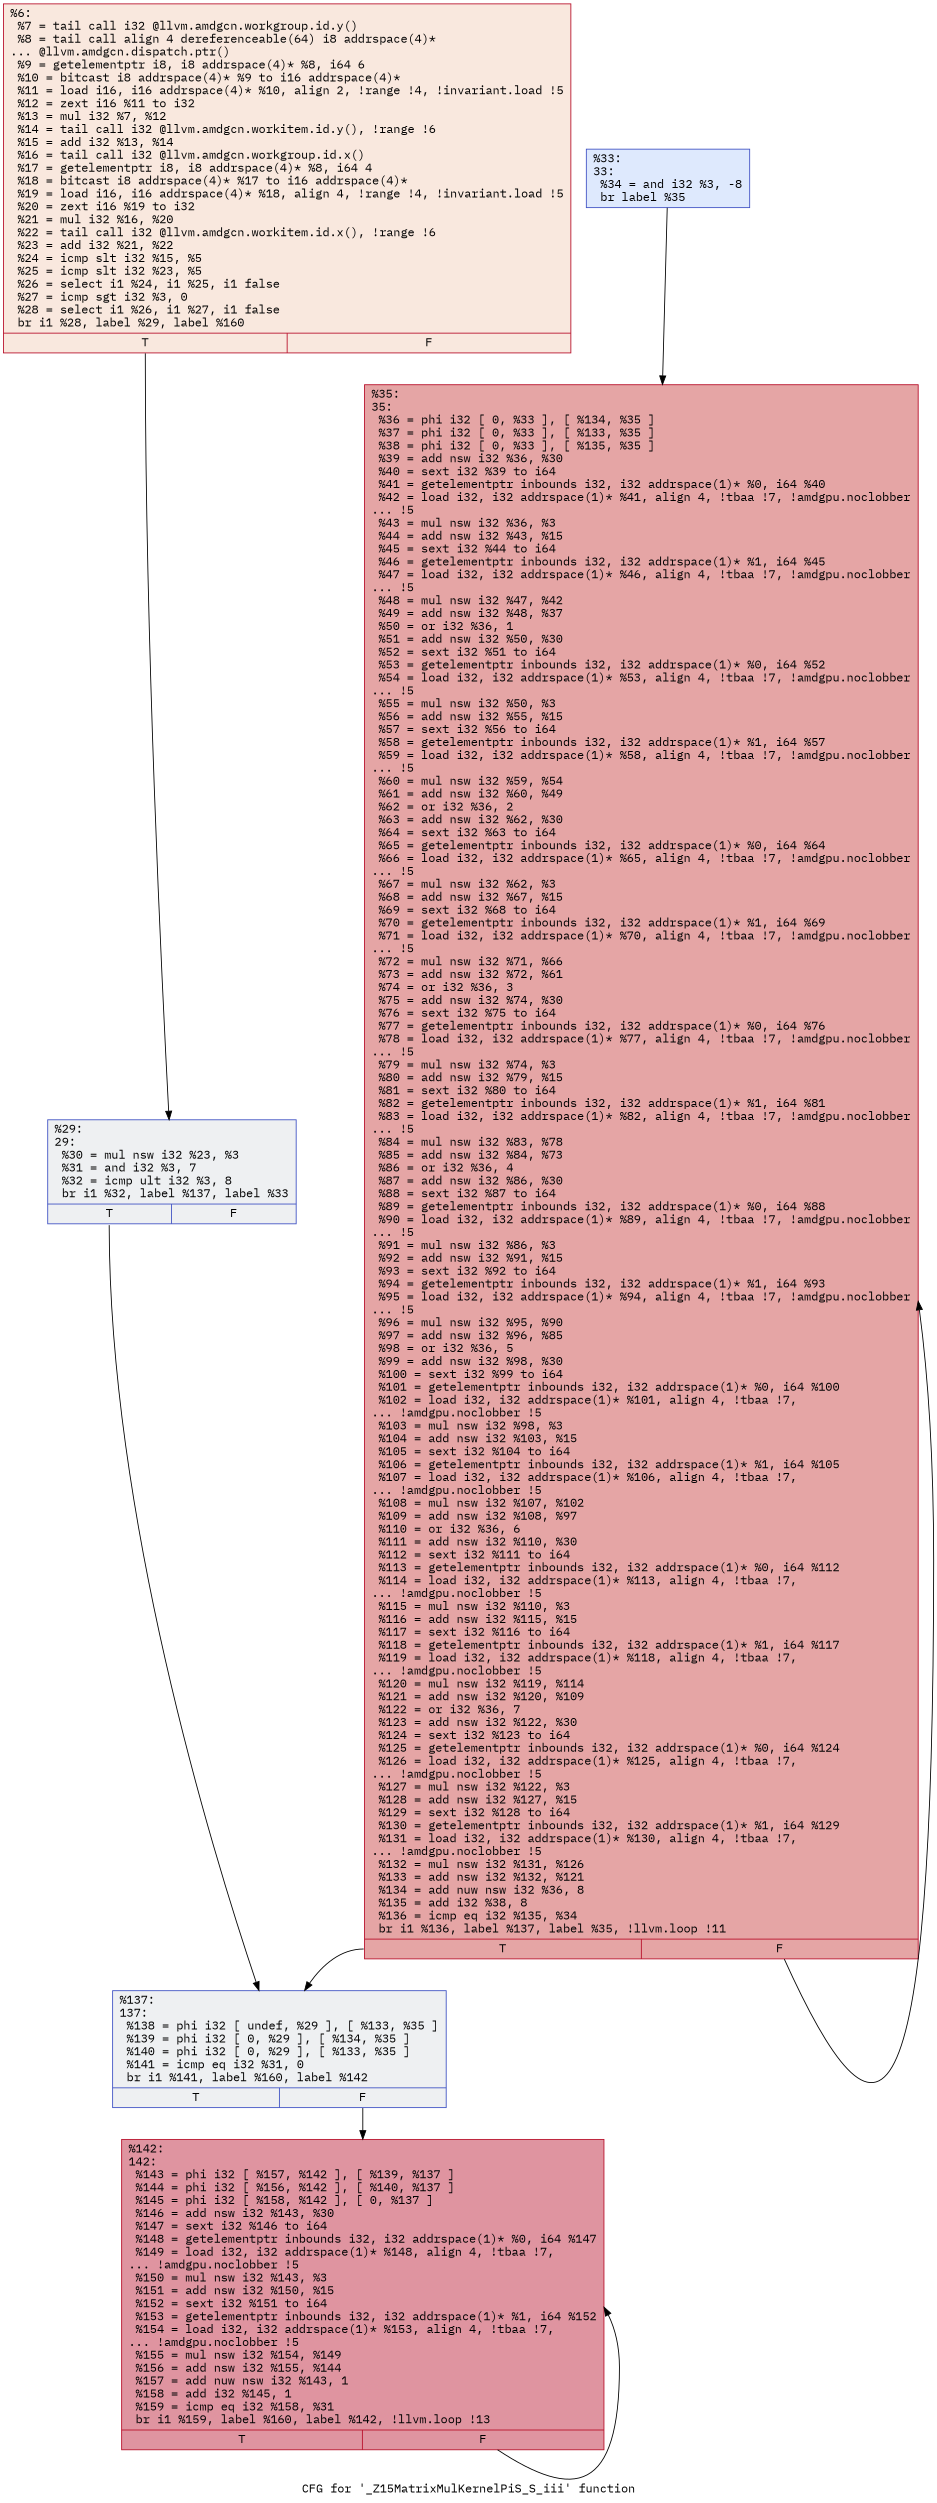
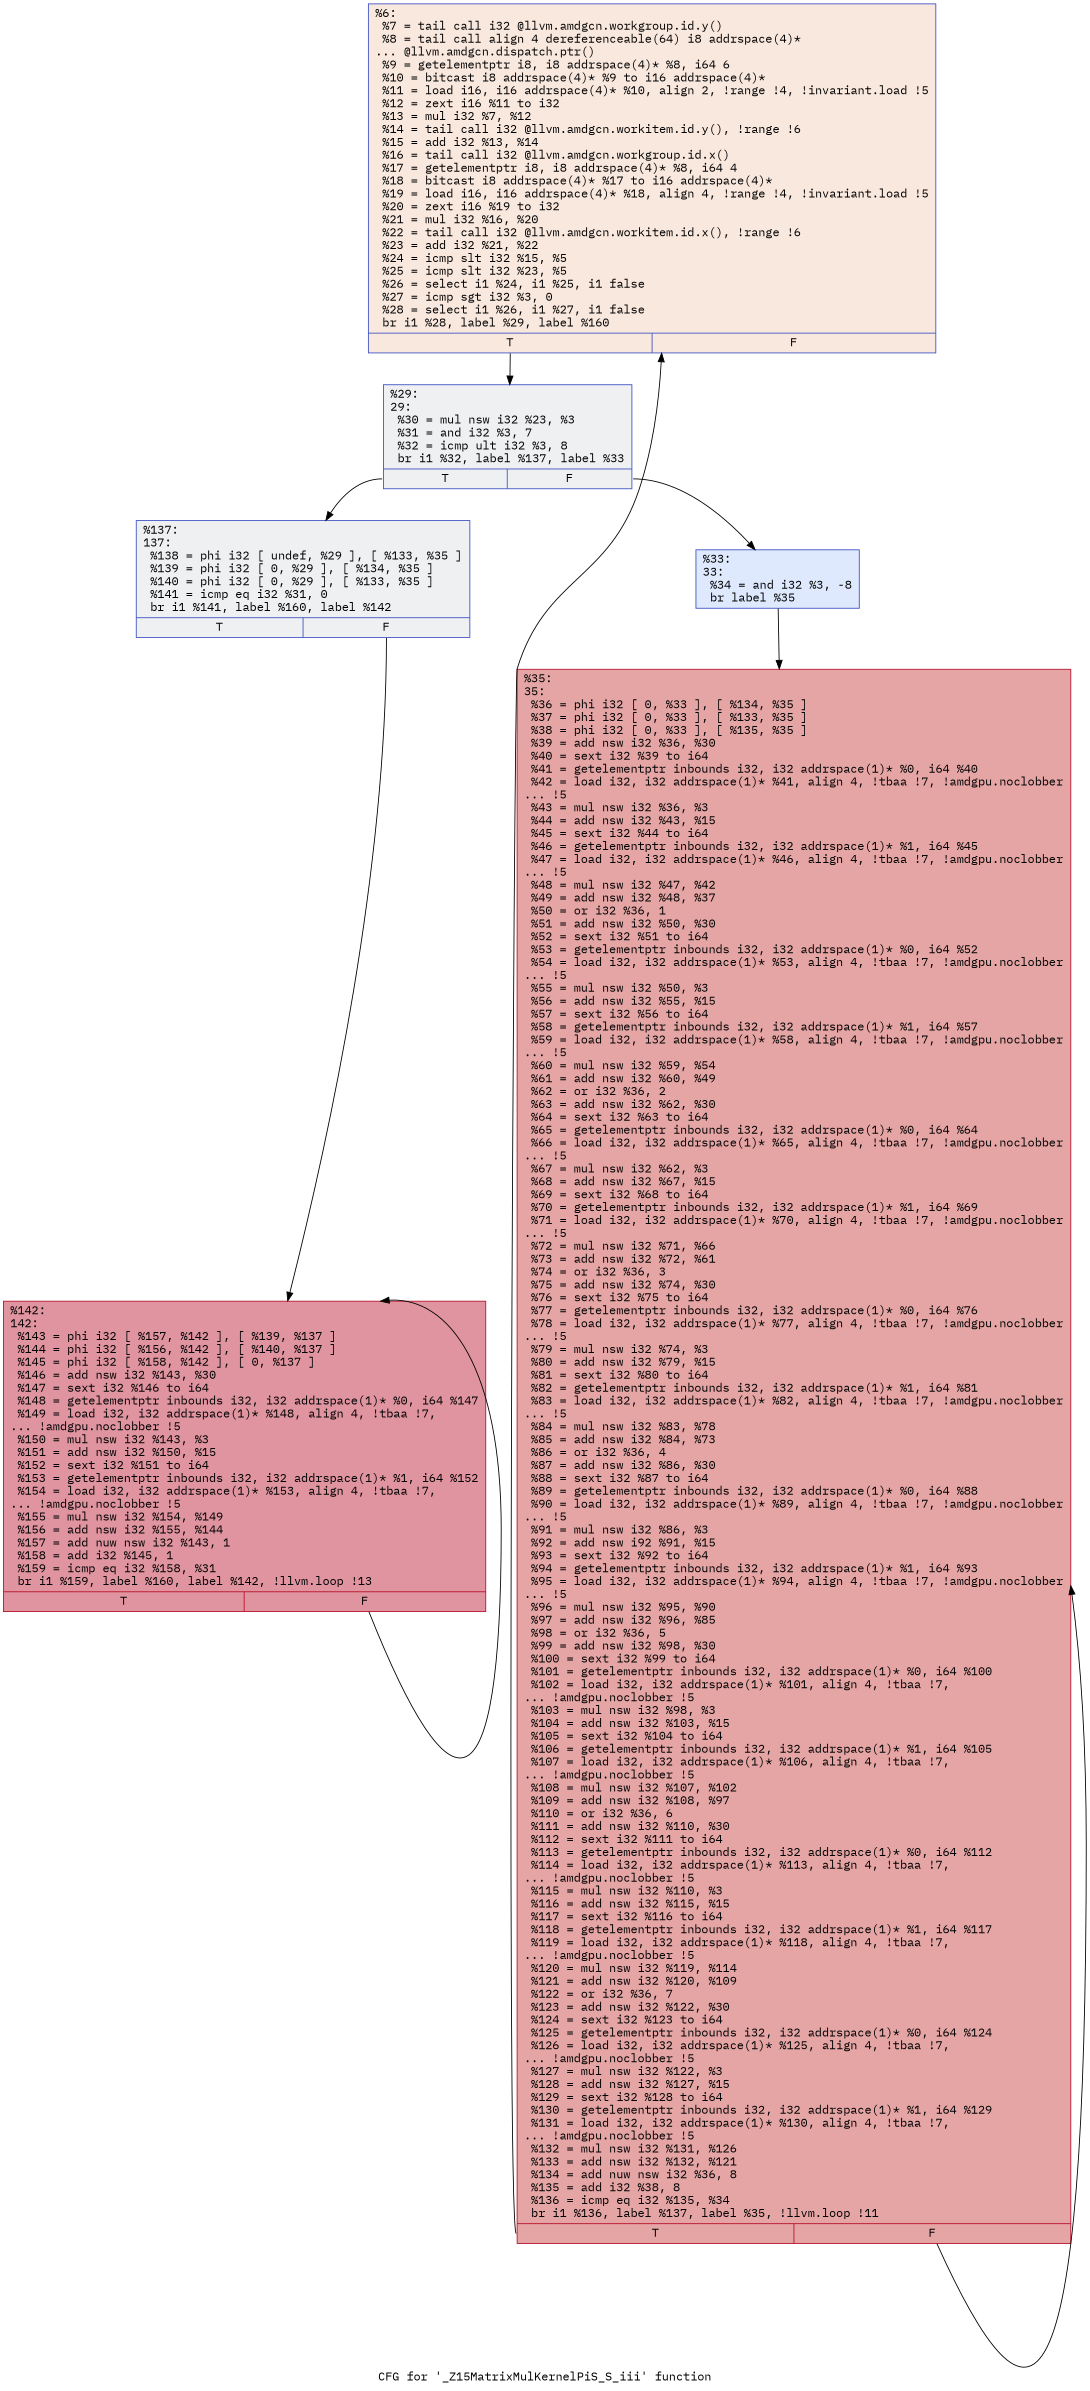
(287, 178) -> (652, 178)
none -> (697, 499)
(467, 1258) -> (620, 1543)
(333, 1959) -> (512, 1276)
